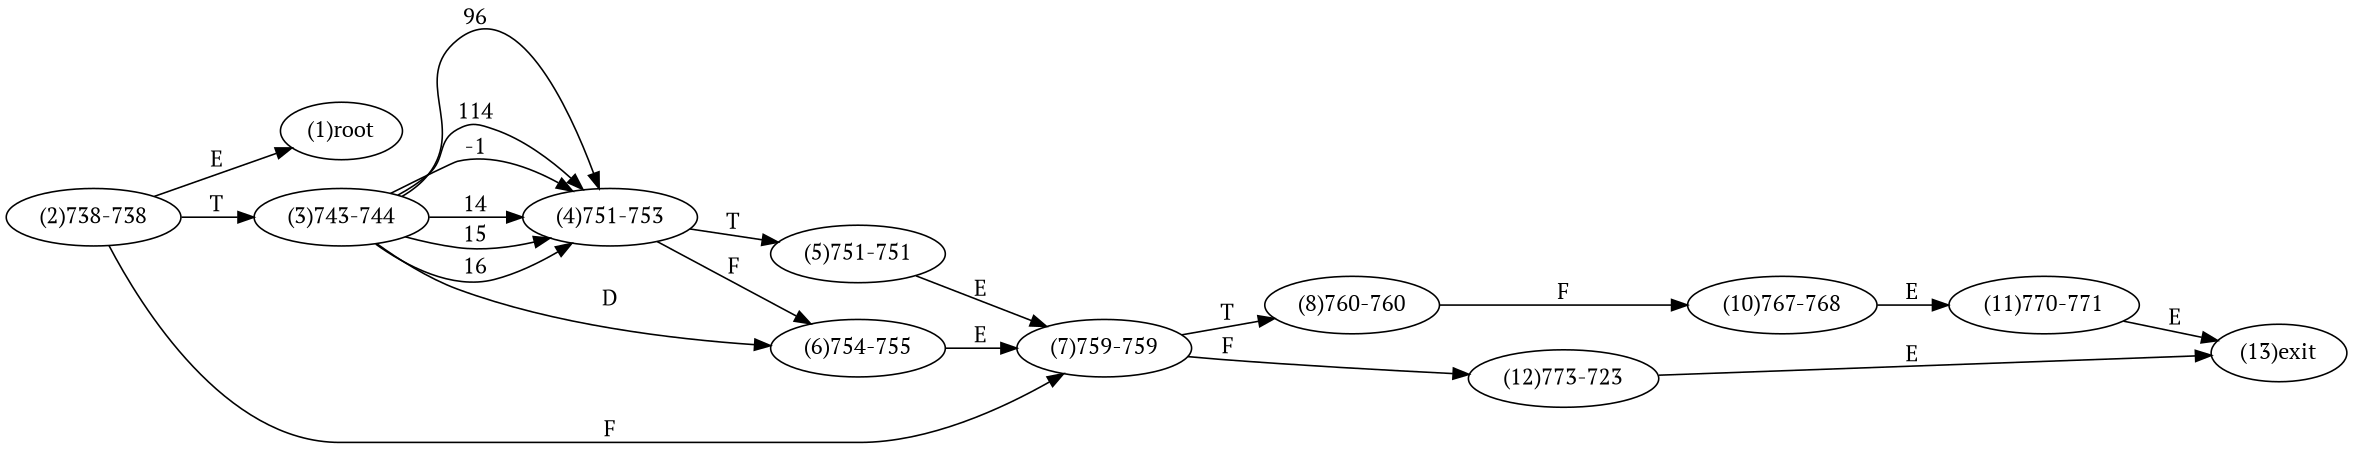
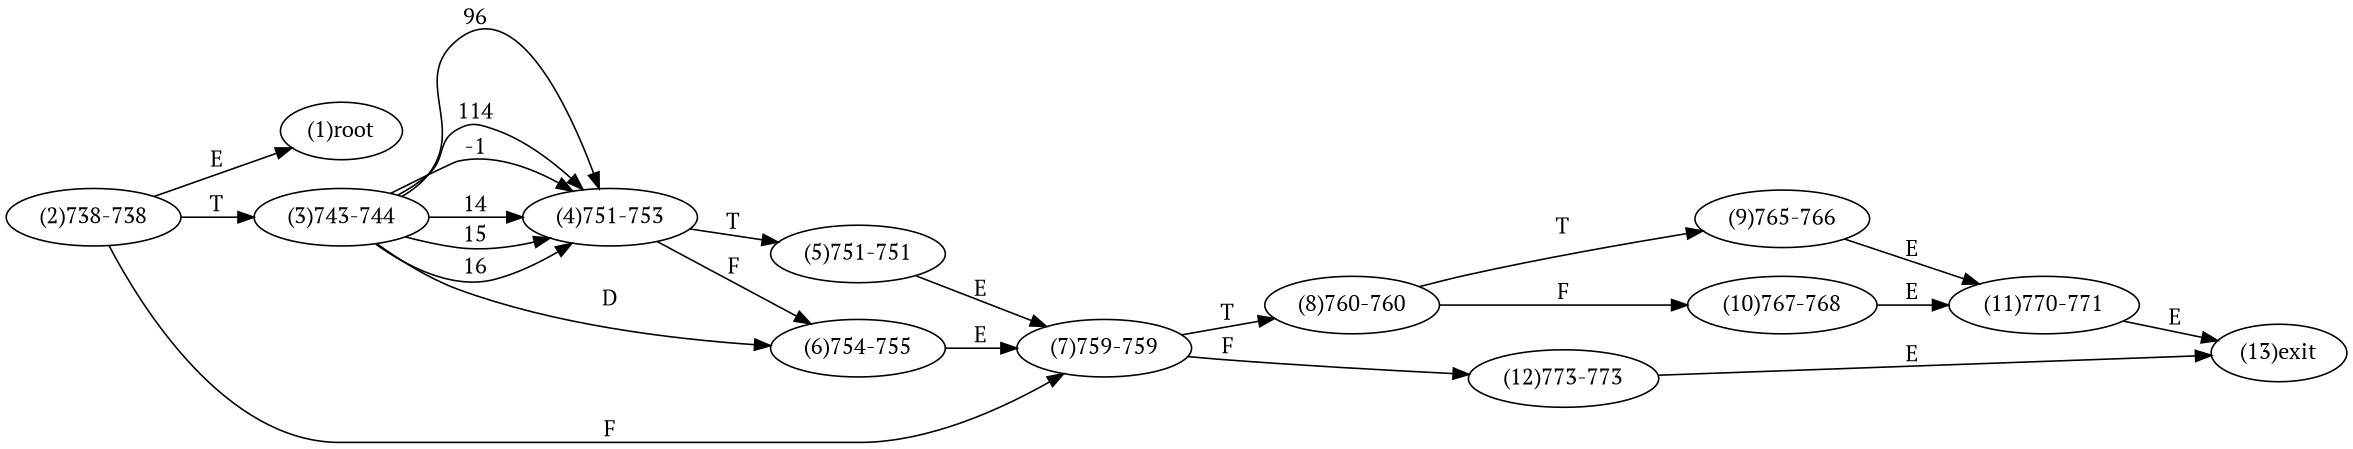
none -> (1782, 219)
(1564, 379) -> (1564, 379)
